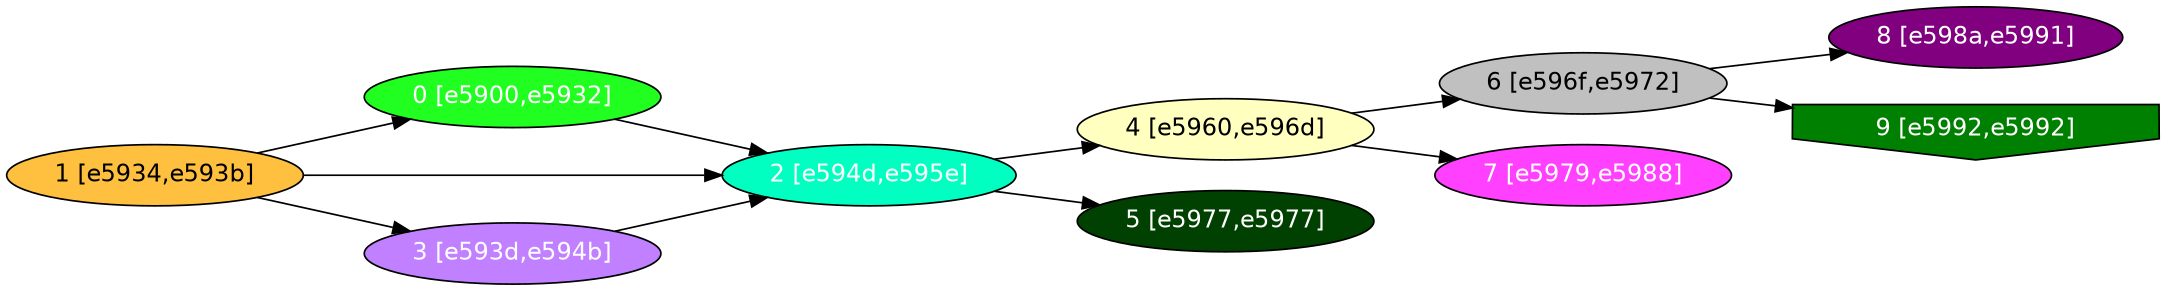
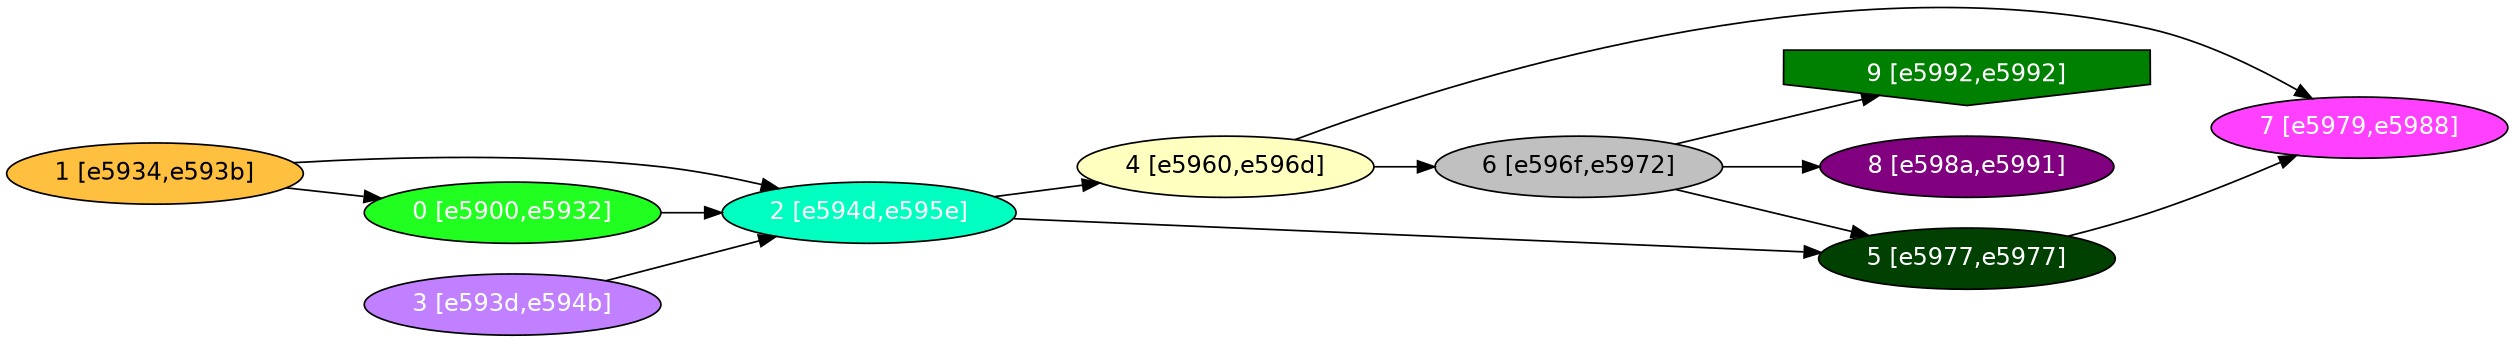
none -> (2176, 204)
none -> (1764, 211)
(325, 212) -> none
